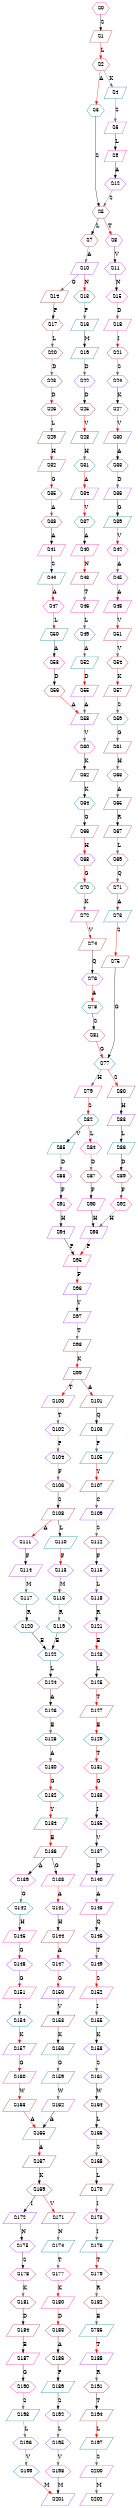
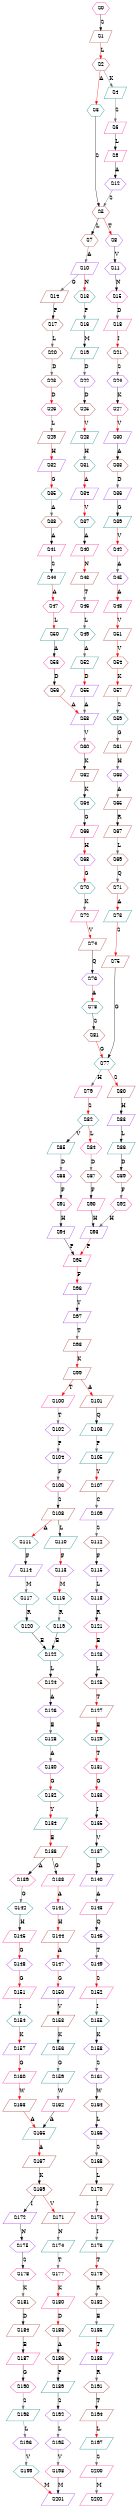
(118, 647) -> (118, 647)
(121, 1189) -> (121, 1189)
(25, 1542) -> (25, 1542)
(58, 1921) -> (58, 1921)
(97, 2331) -> (97, 2331)
